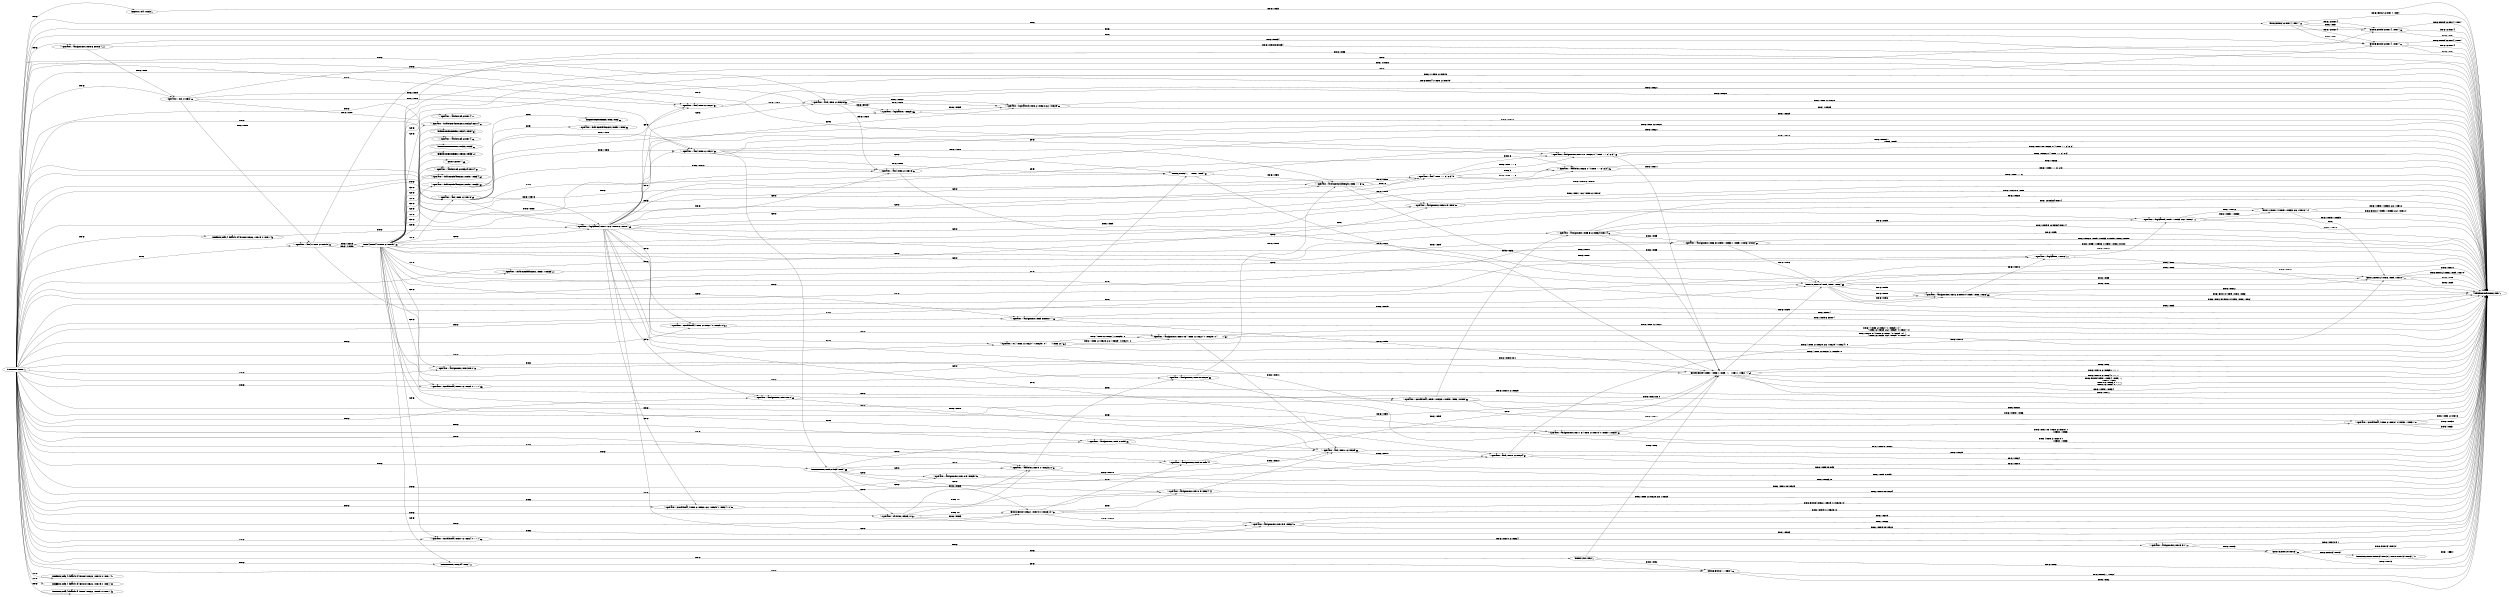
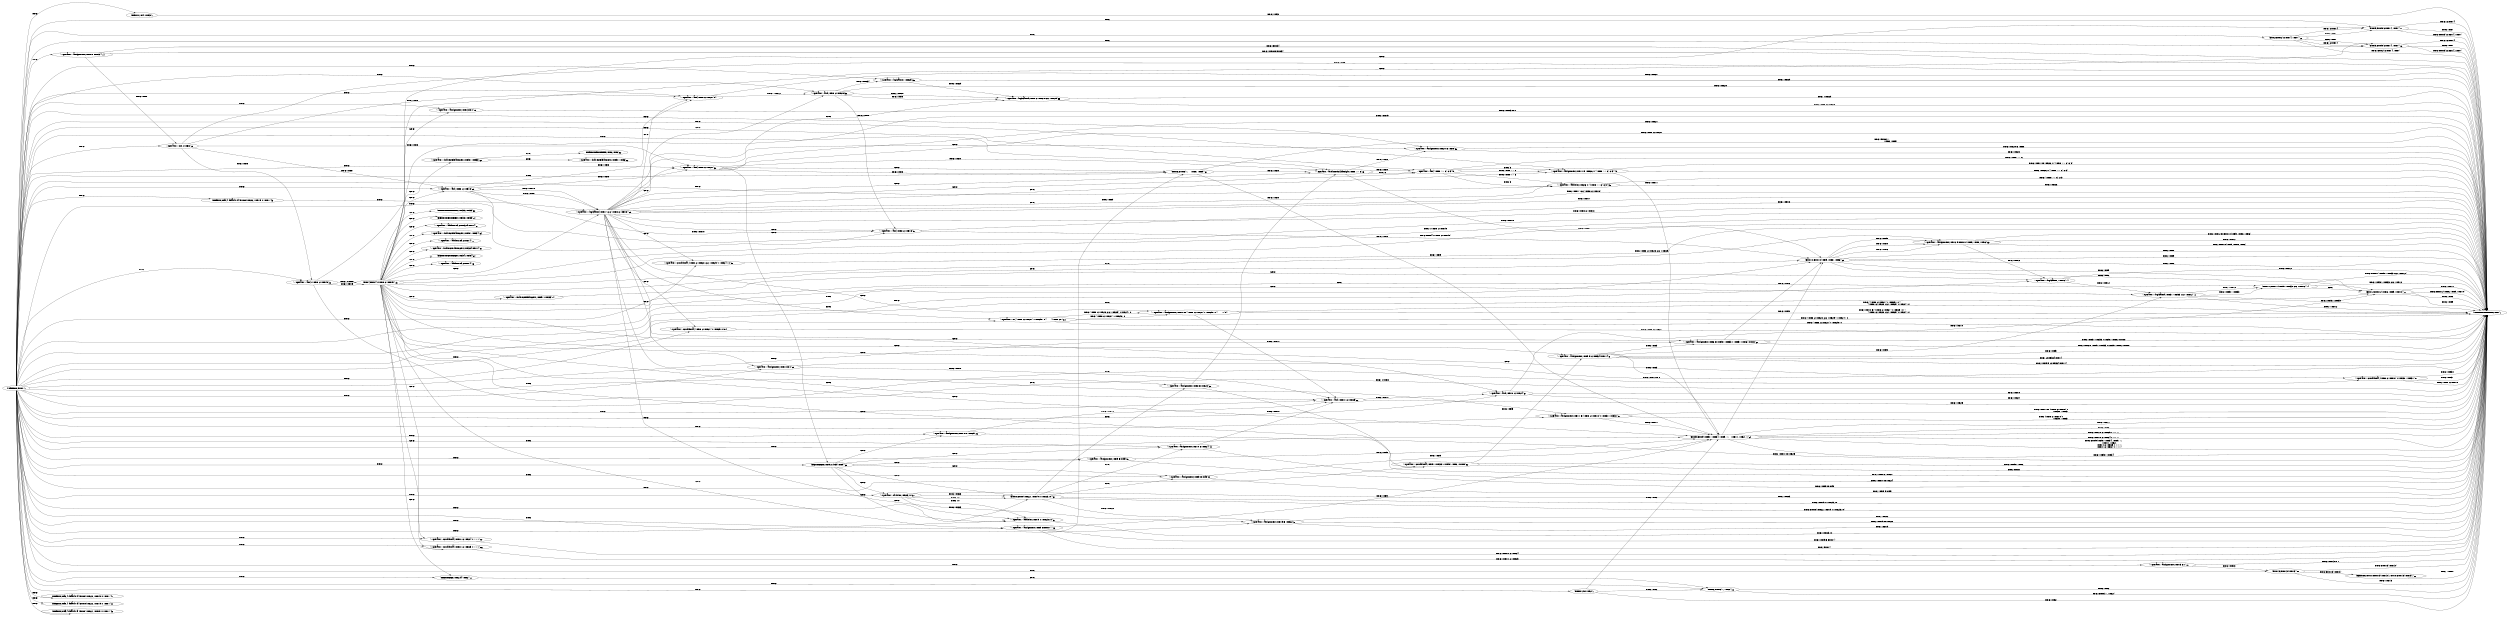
(774, 102) -> (774, 93)
(456, 162) -> none
(1088, 407) -> (1106, 437)
